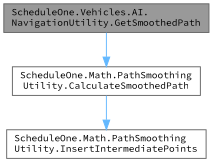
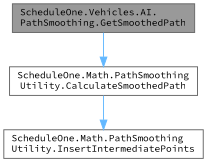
(106, 18) -> (104, 18)
